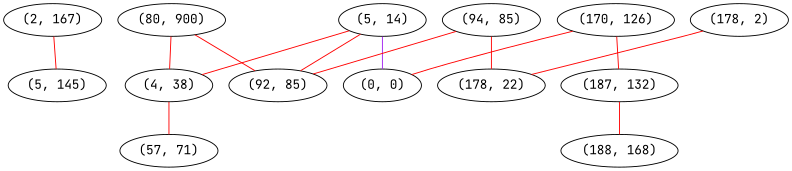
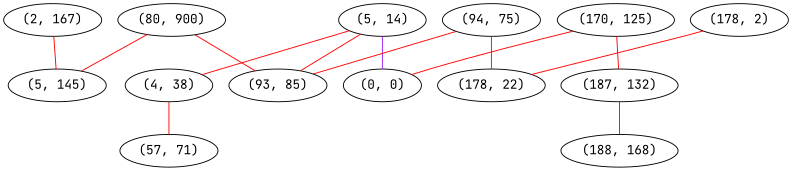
(491, 20) -> (491, 20)
(616, 20) -> (616, 20)
(170, 53) -> (114, 53)
(278, 85) -> (278, 85)
